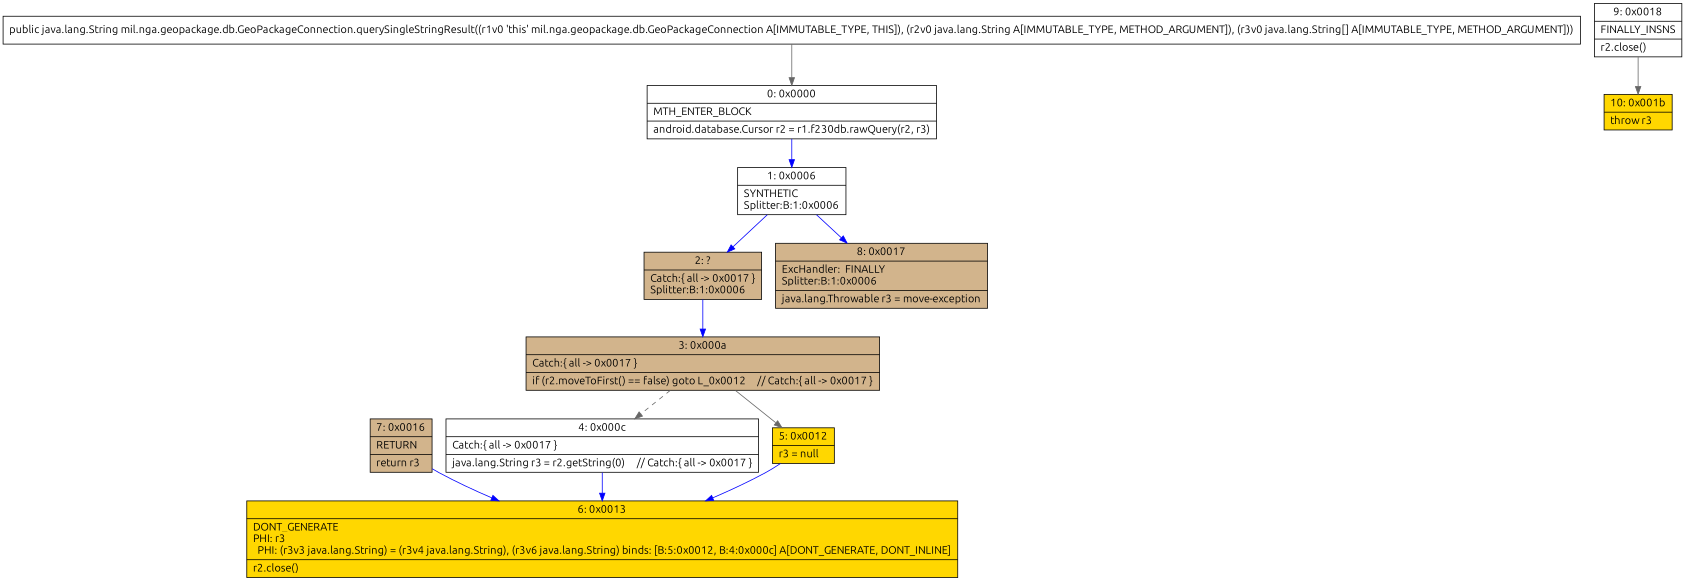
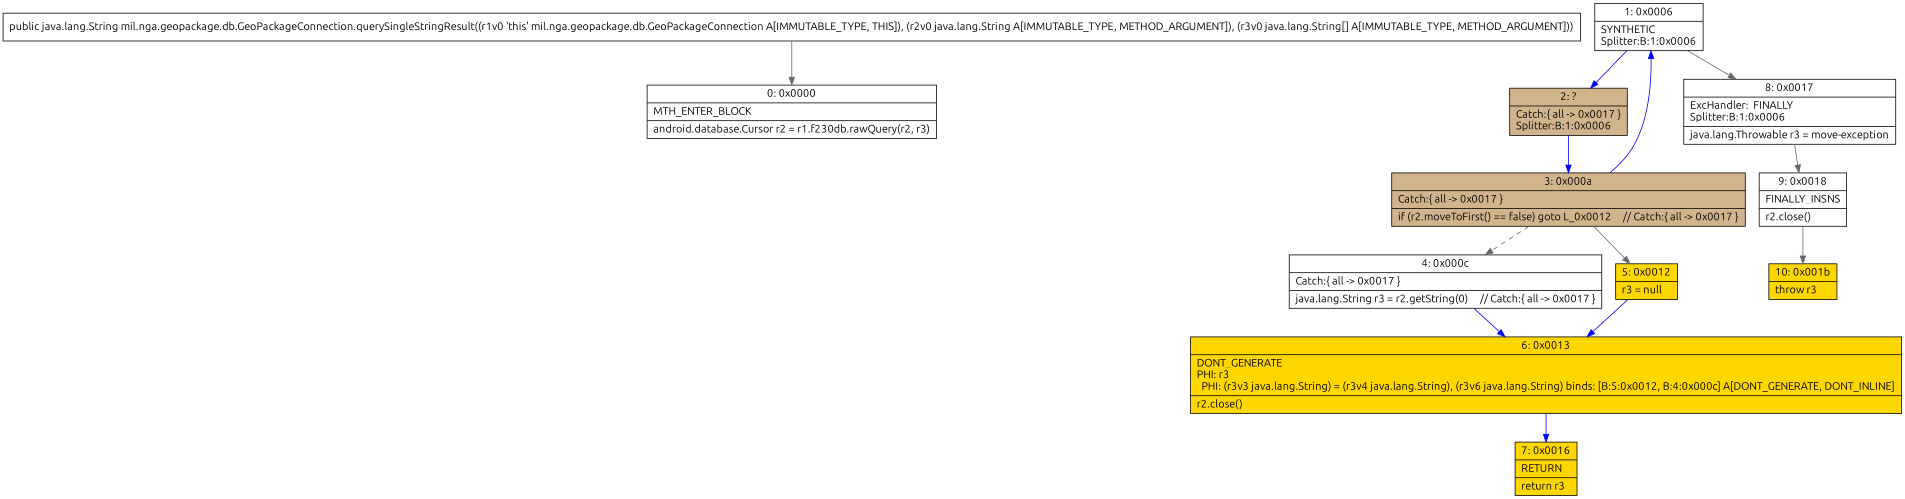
(792, 149) -> (1644, 121)
none -> (1796, 155)
(829, 226) -> (1708, 63)
(882, 276) -> (1790, 112)
(401, 446) -> (1546, 469)
(462, 484) -> (1546, 424)
